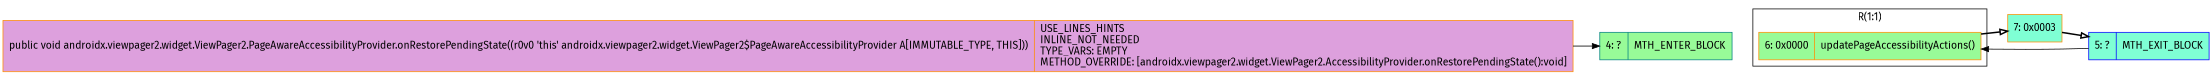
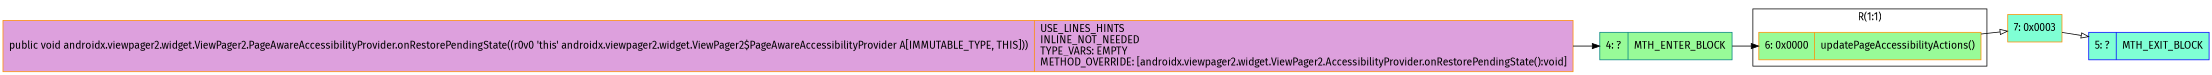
(1991, 33) -> (1991, 33)
(2072, 34) -> (2072, 34)
(2039, 49) -> (1742, 46)
